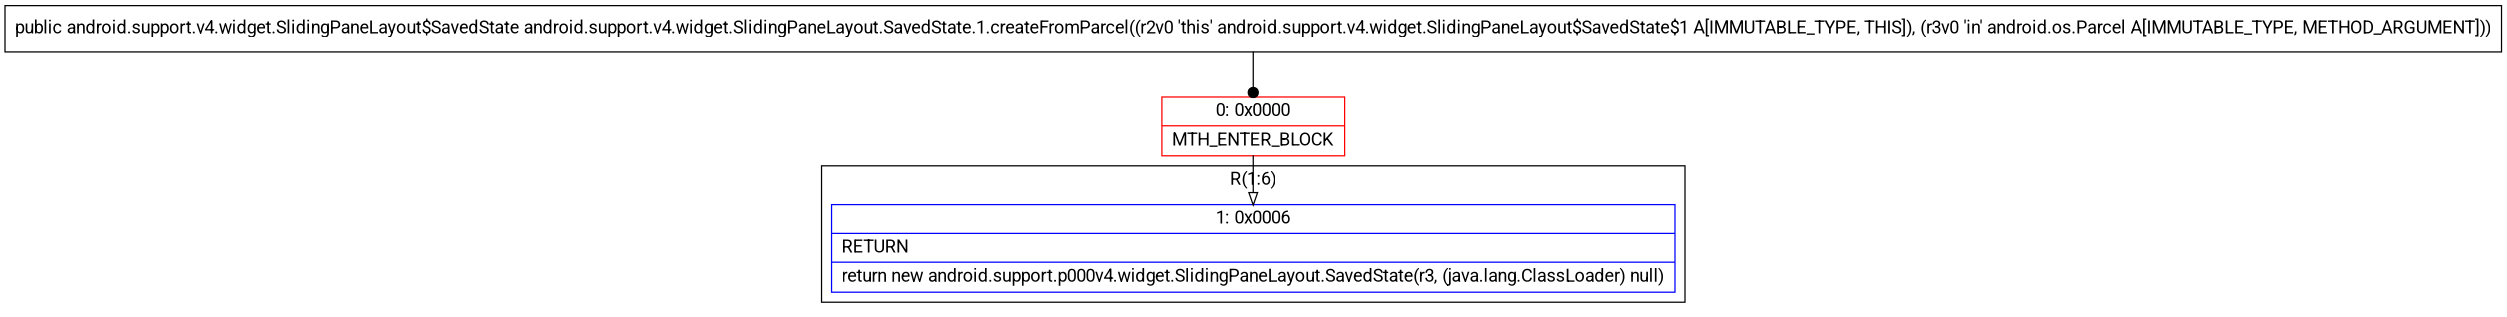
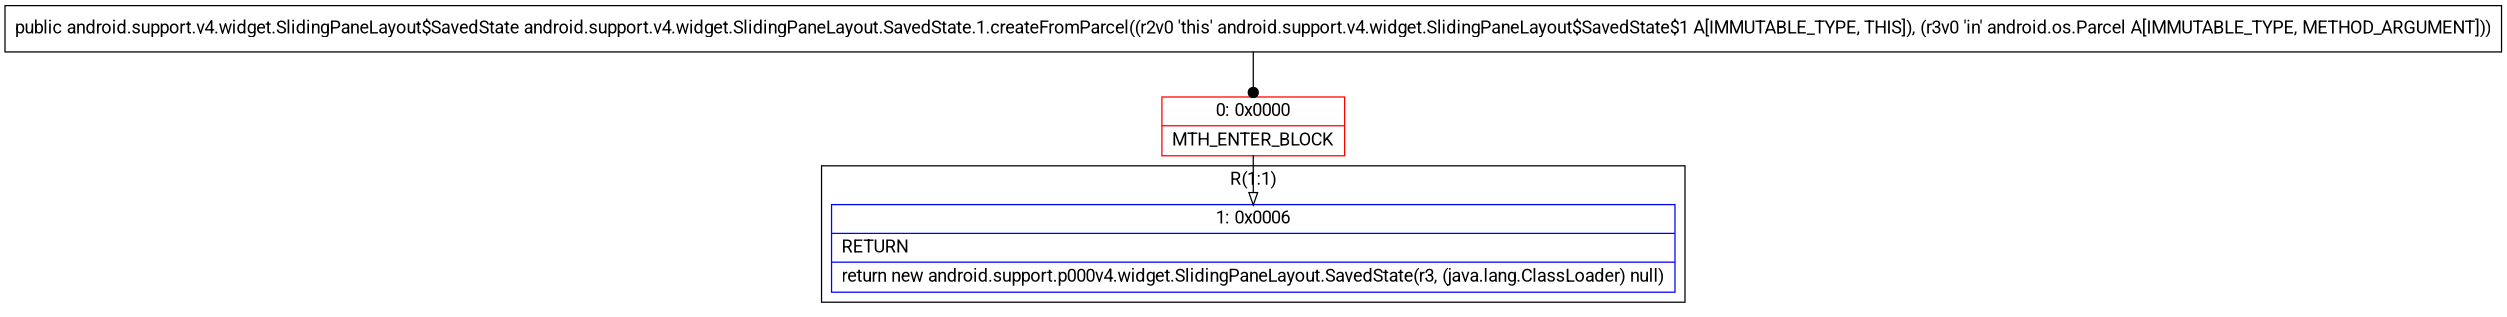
(1253, 180) -> (1253, 180)
